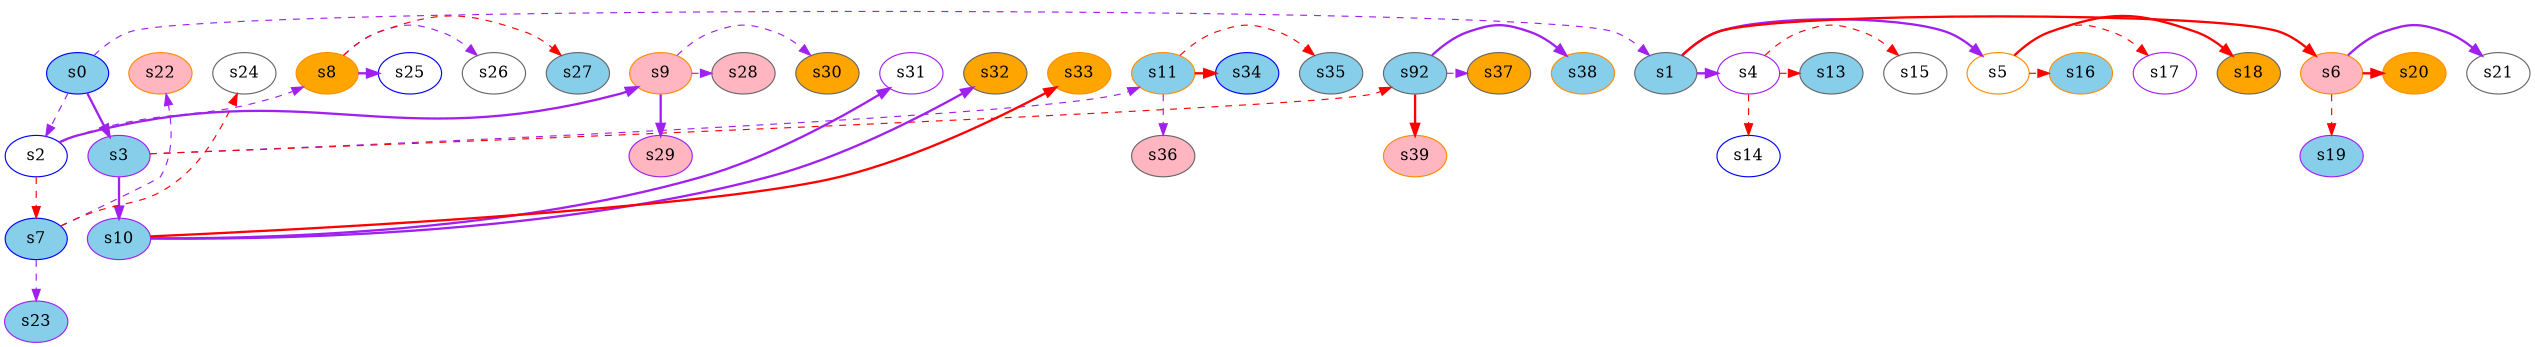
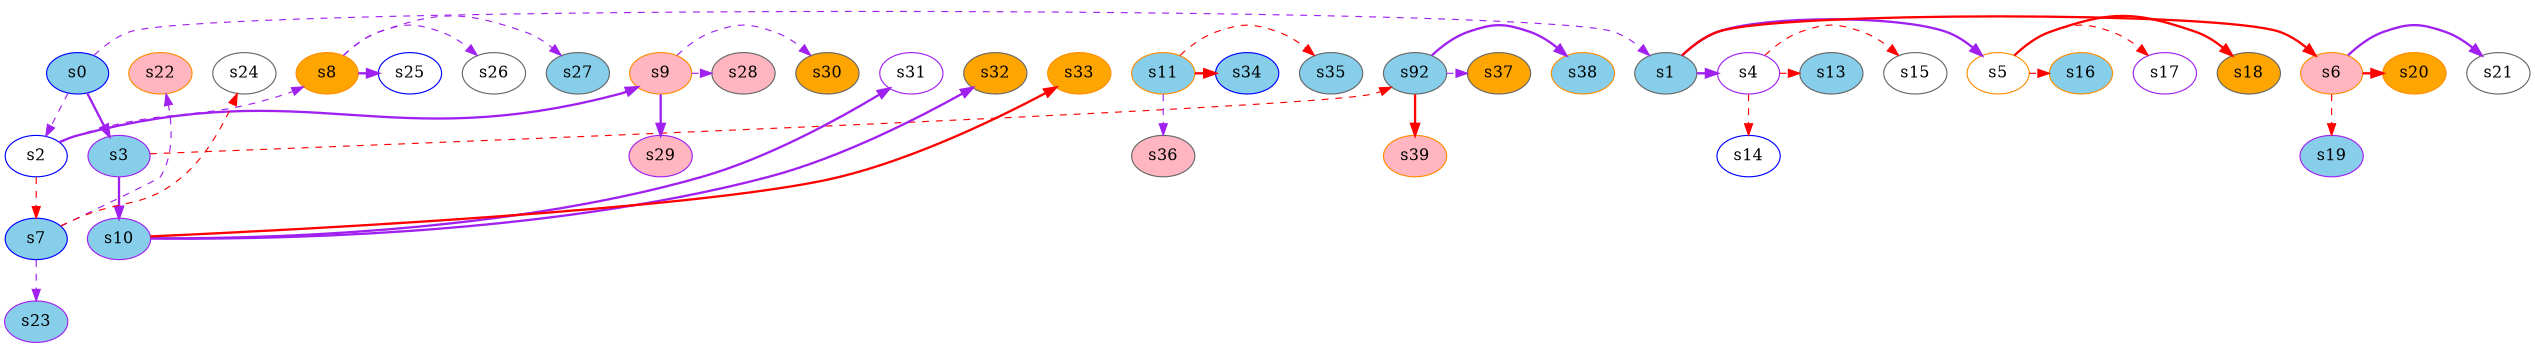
(496, 23) -> (496, 23)
(640, 131) -> none
